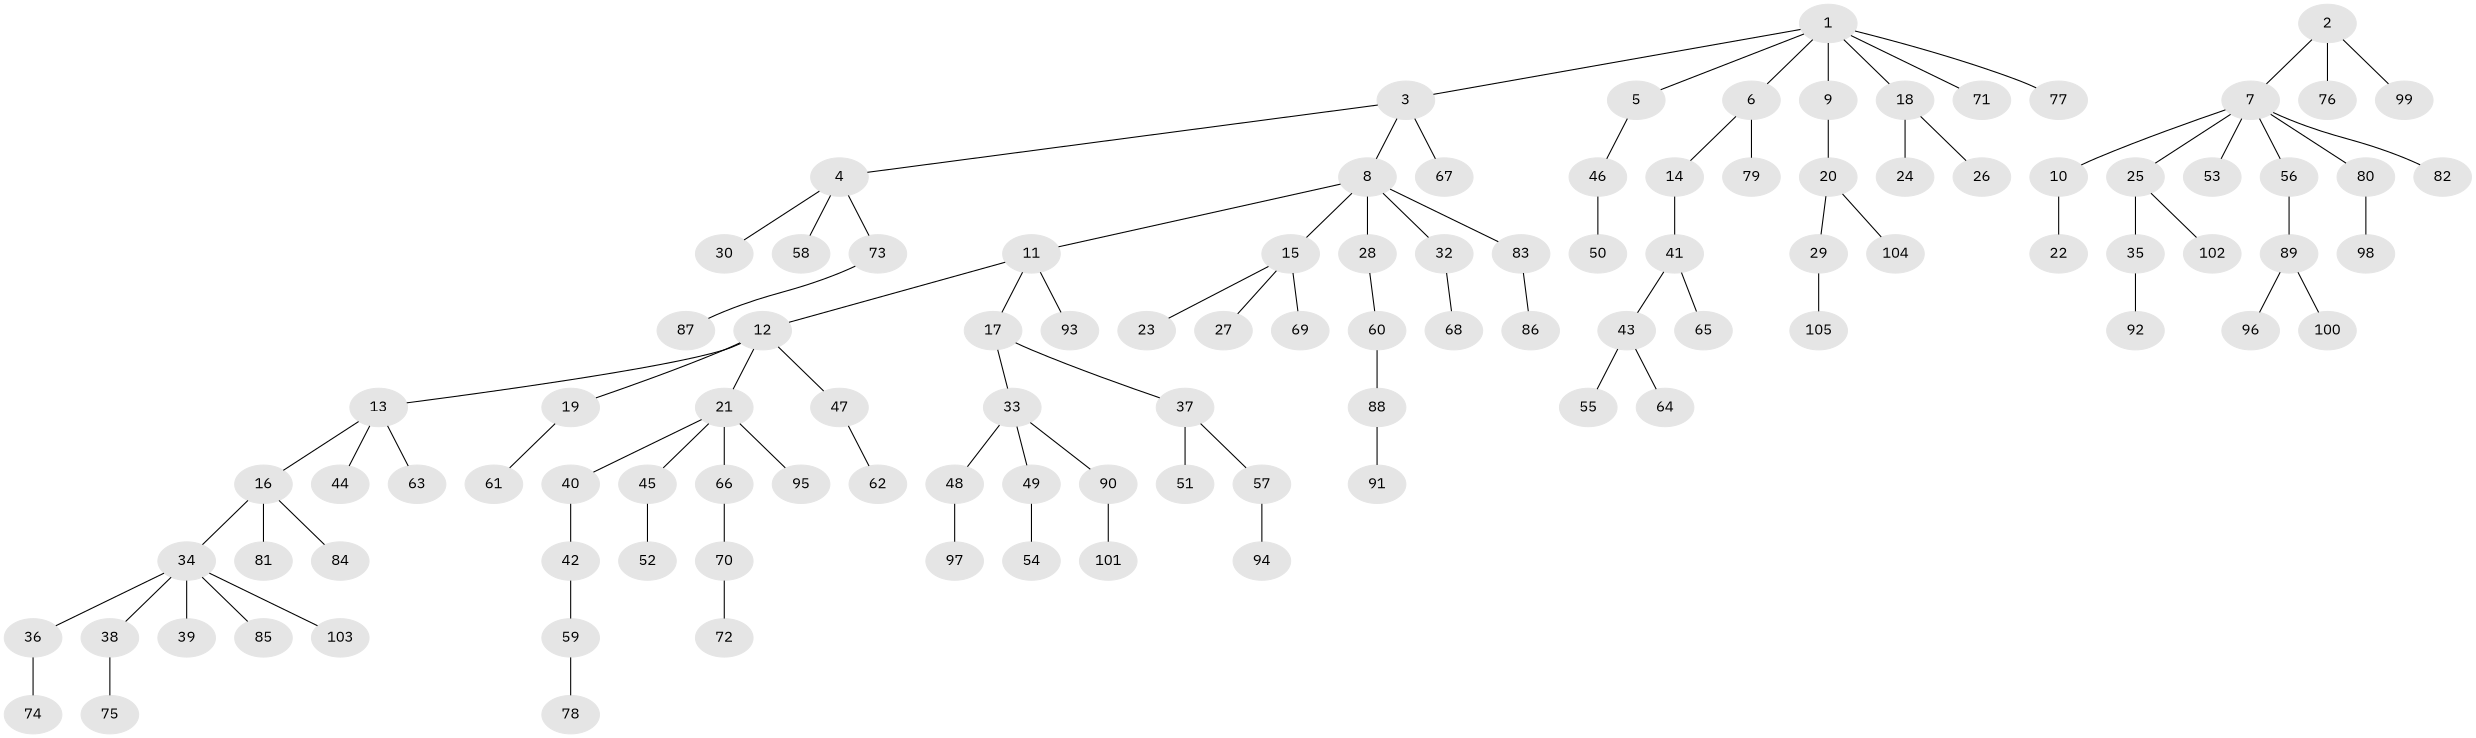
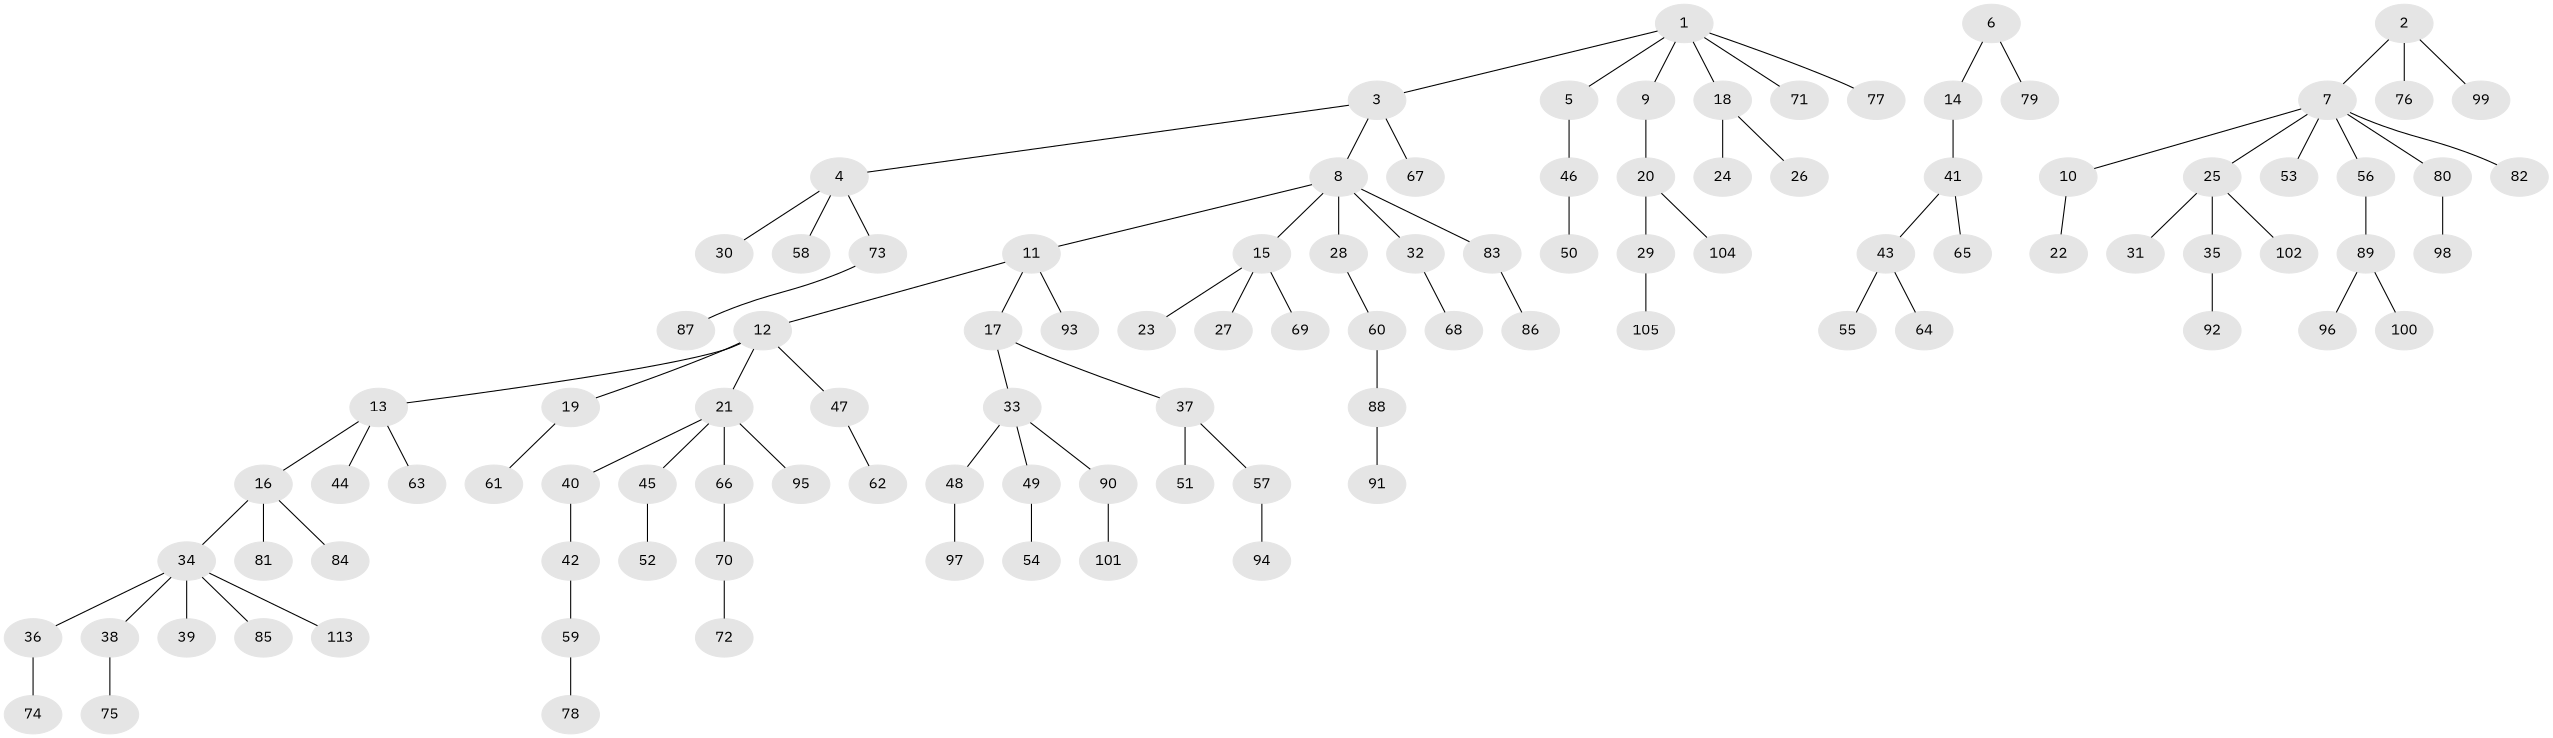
(1790, 62) -> none
none -> (2135, 254)
(340, 638) -> (340, 638)
